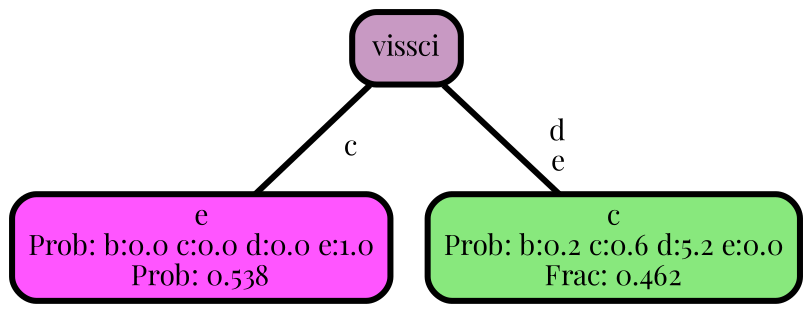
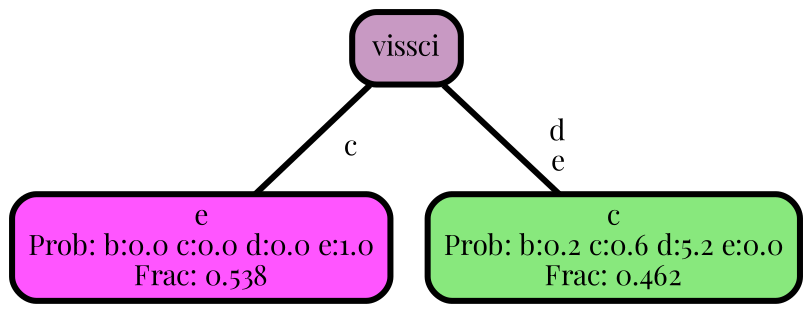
(201, 248) -> (201, 248)
